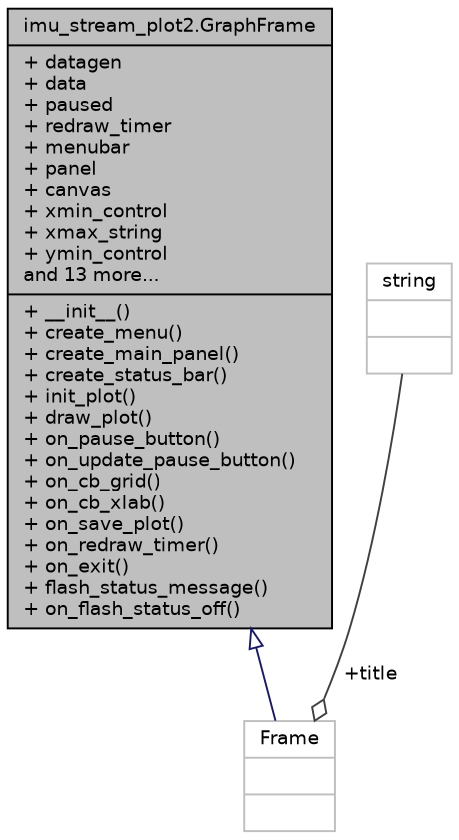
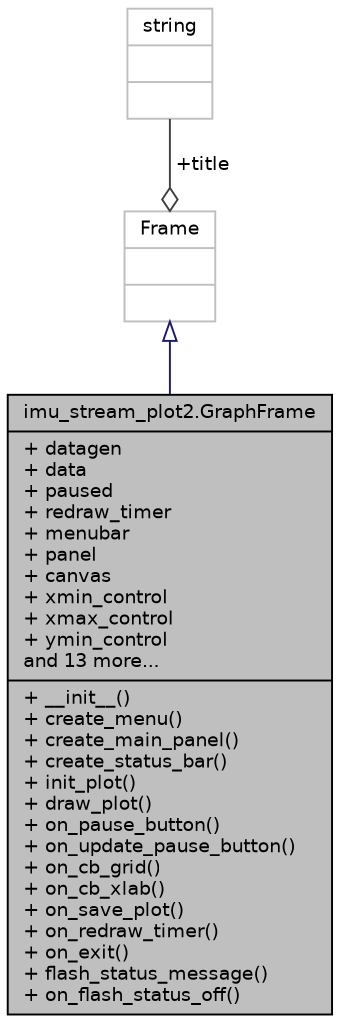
(94, 233) -> (99, 619)
(266, 684) -> (170, 368)
